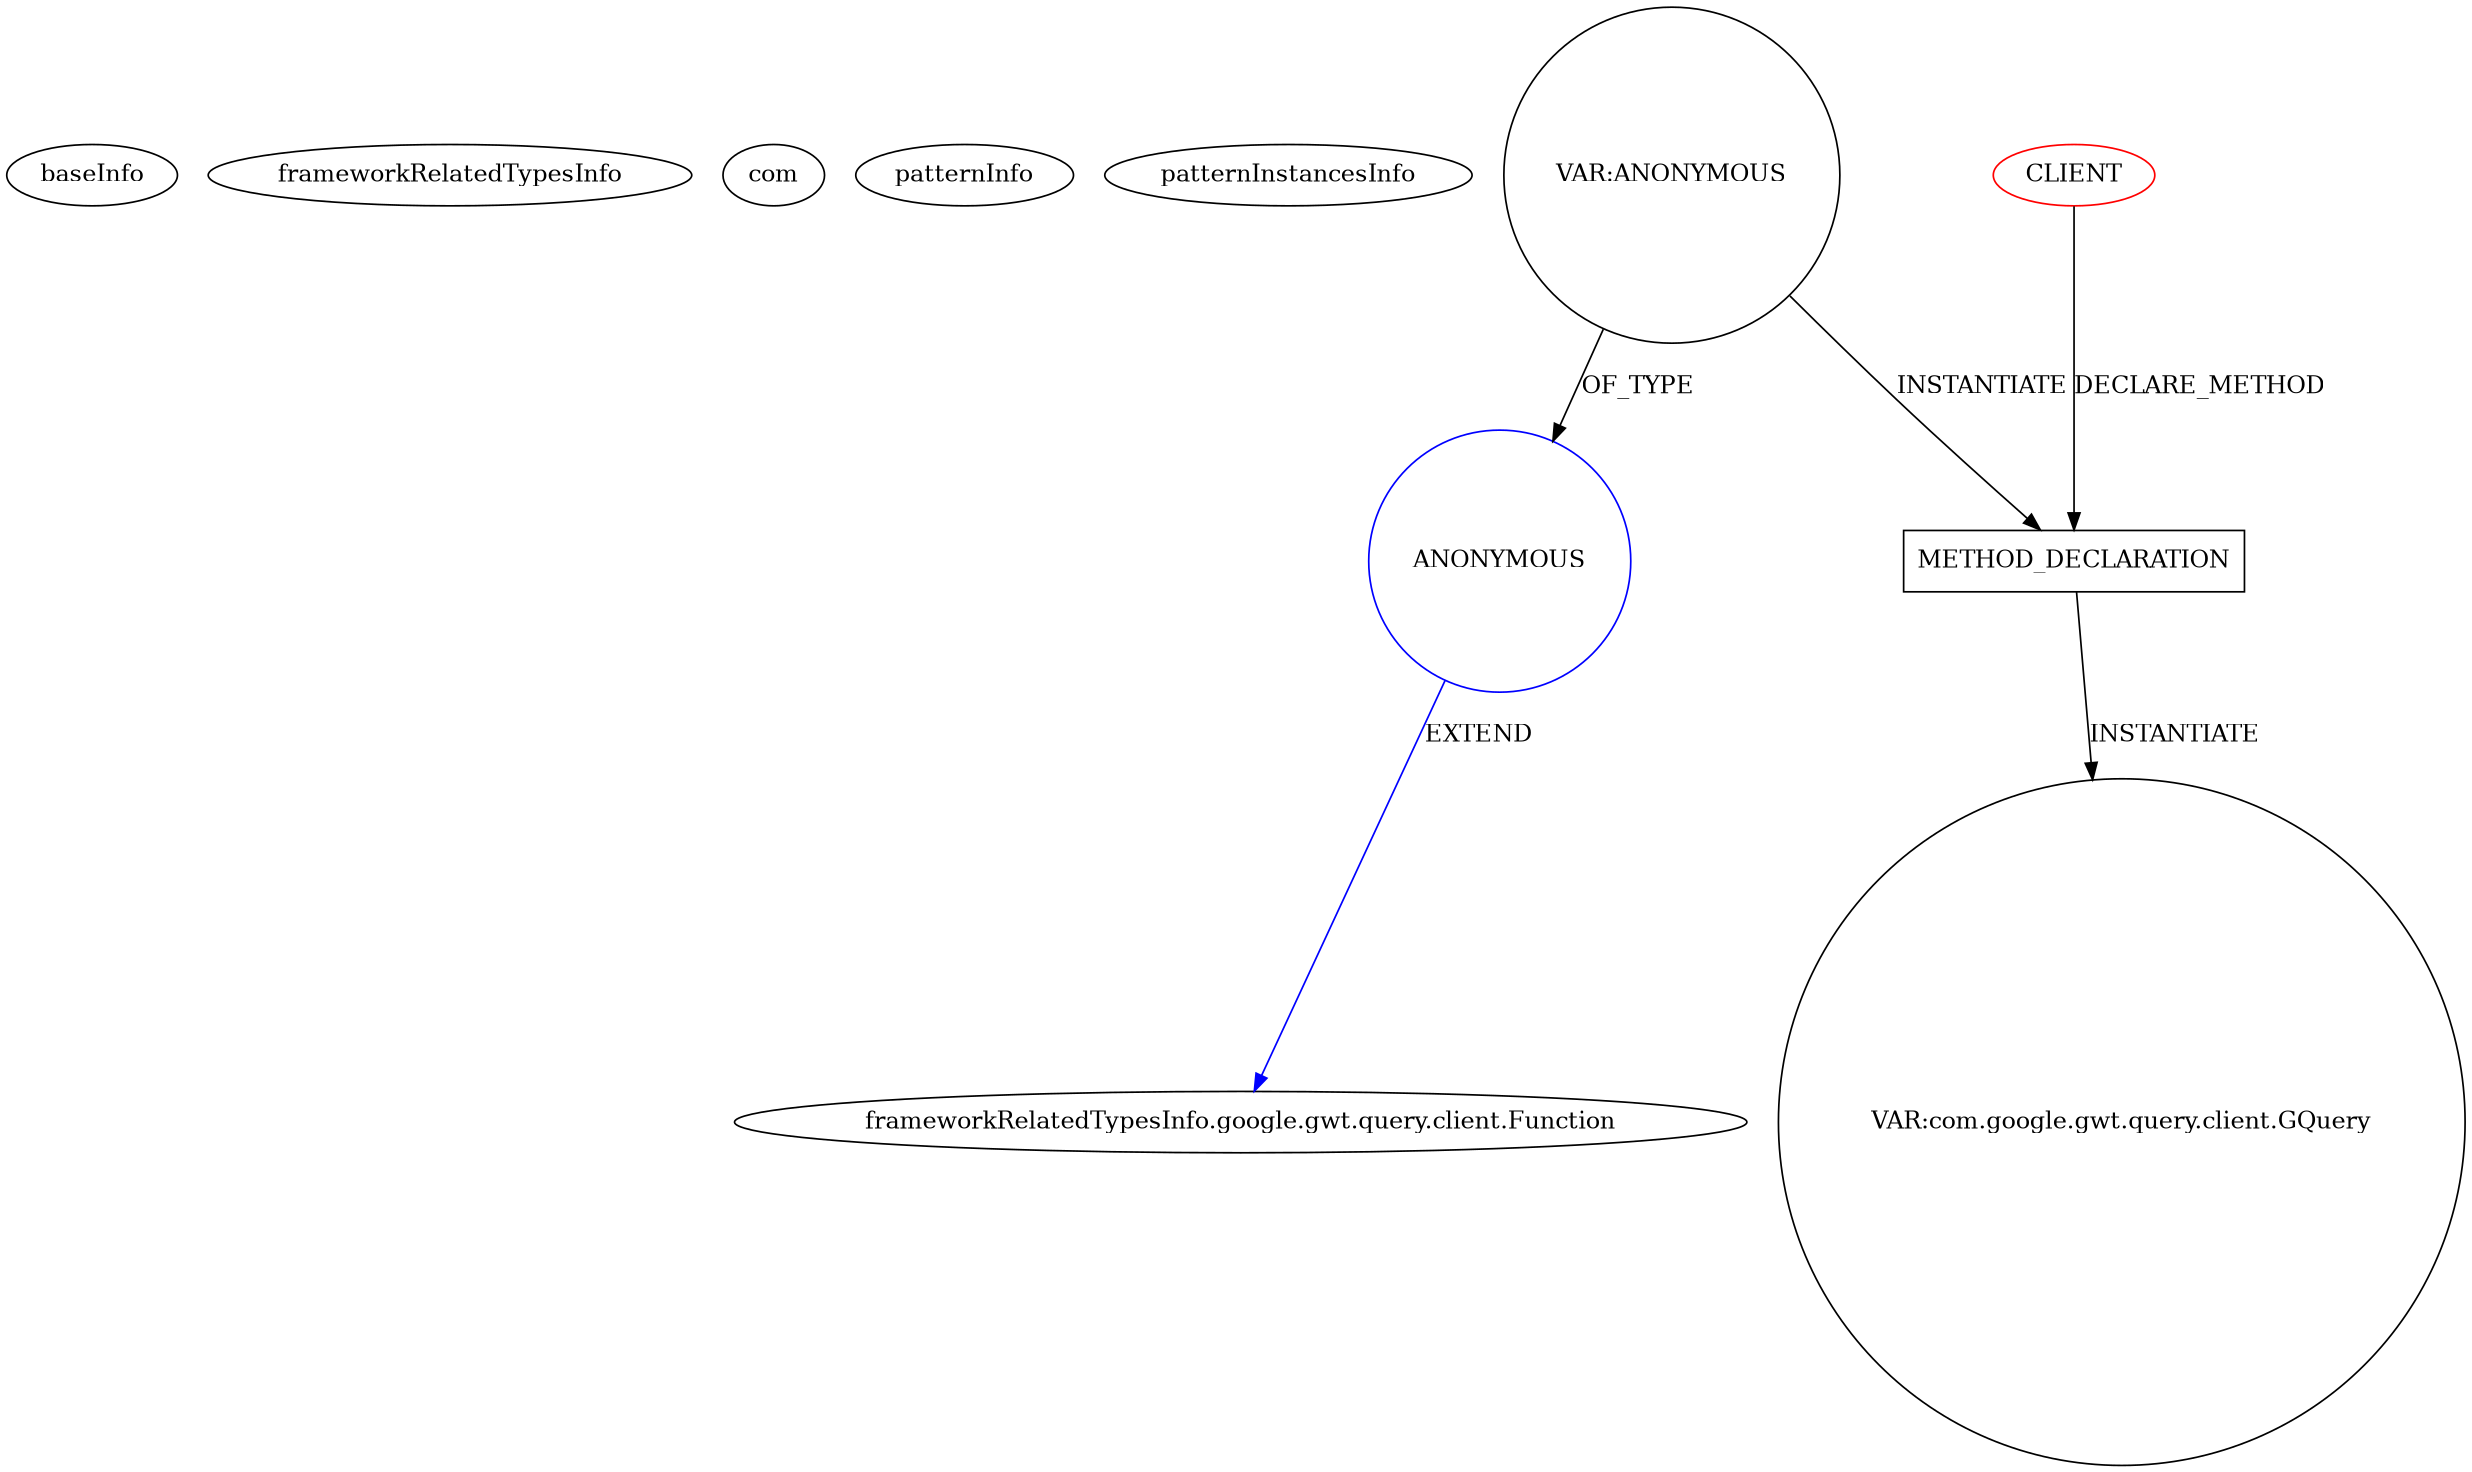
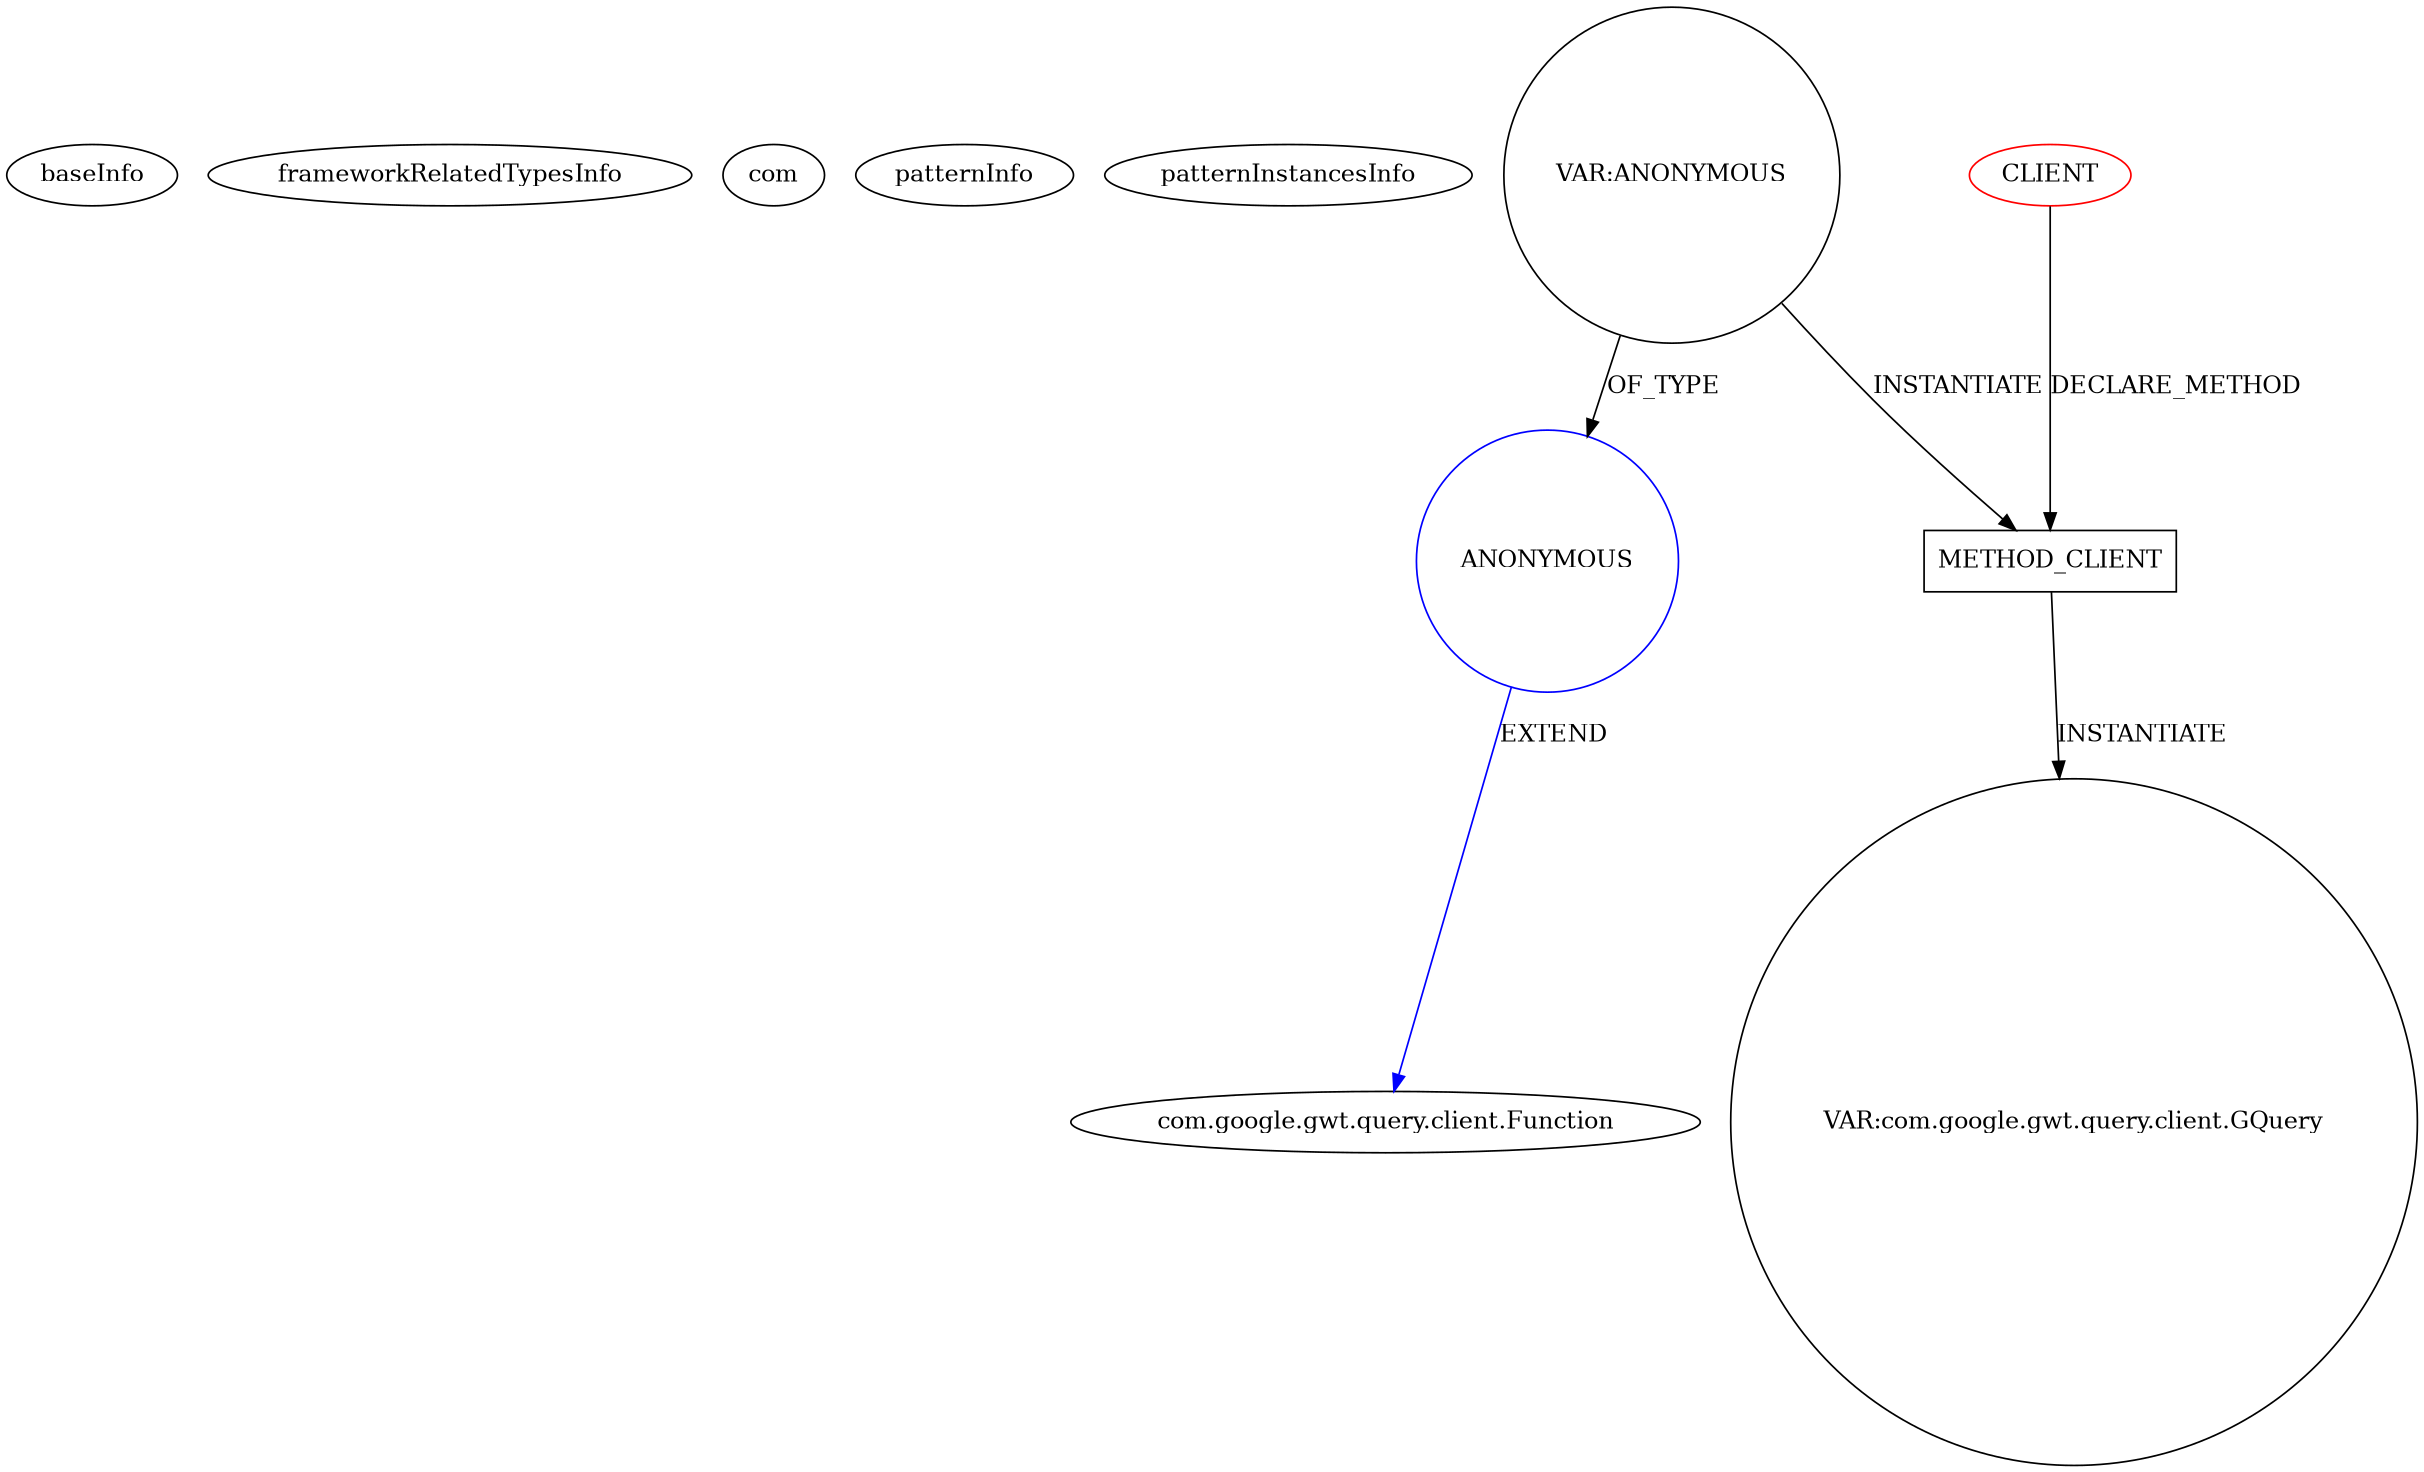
(2074, 561) -> (2050, 561)
(1241, 1122) -> (1386, 1122)
